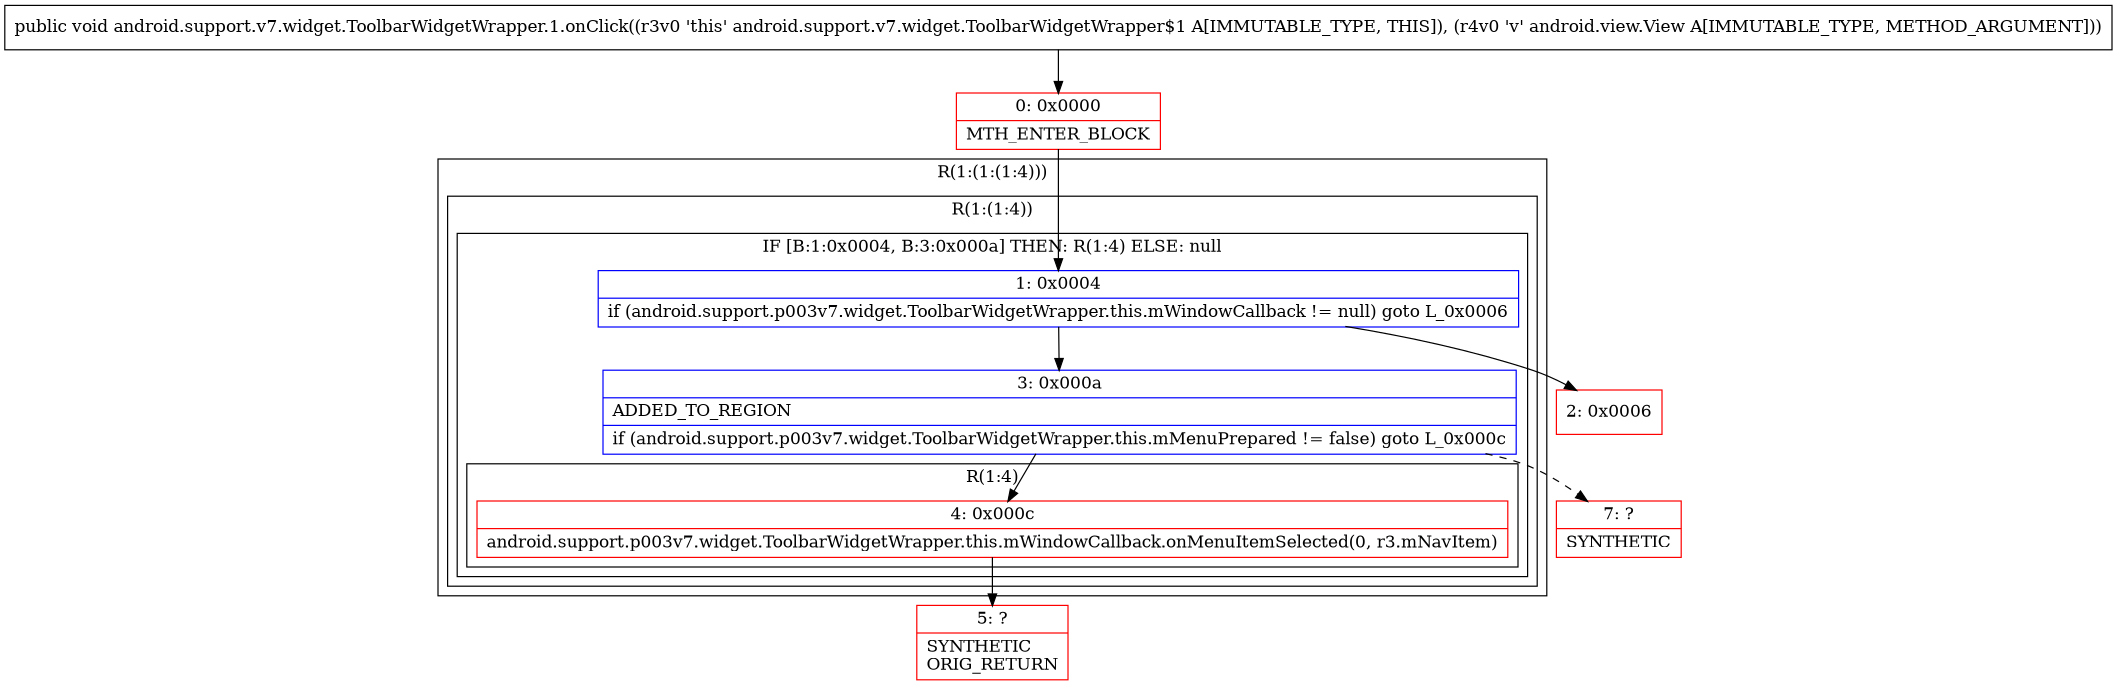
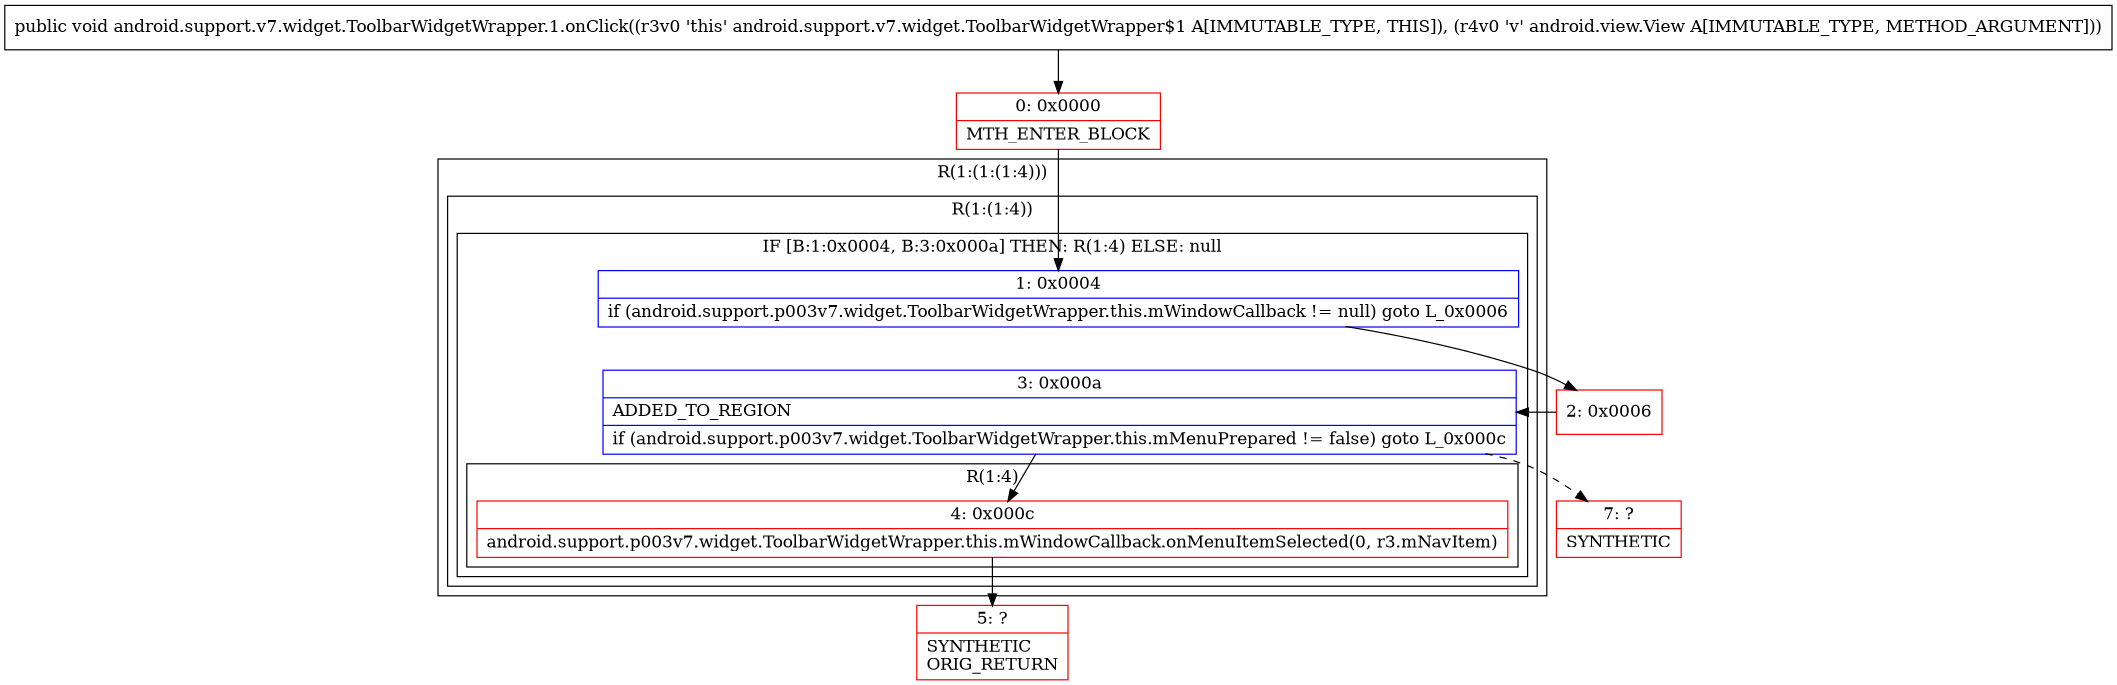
(1059, 343) -> (1542, 412)
